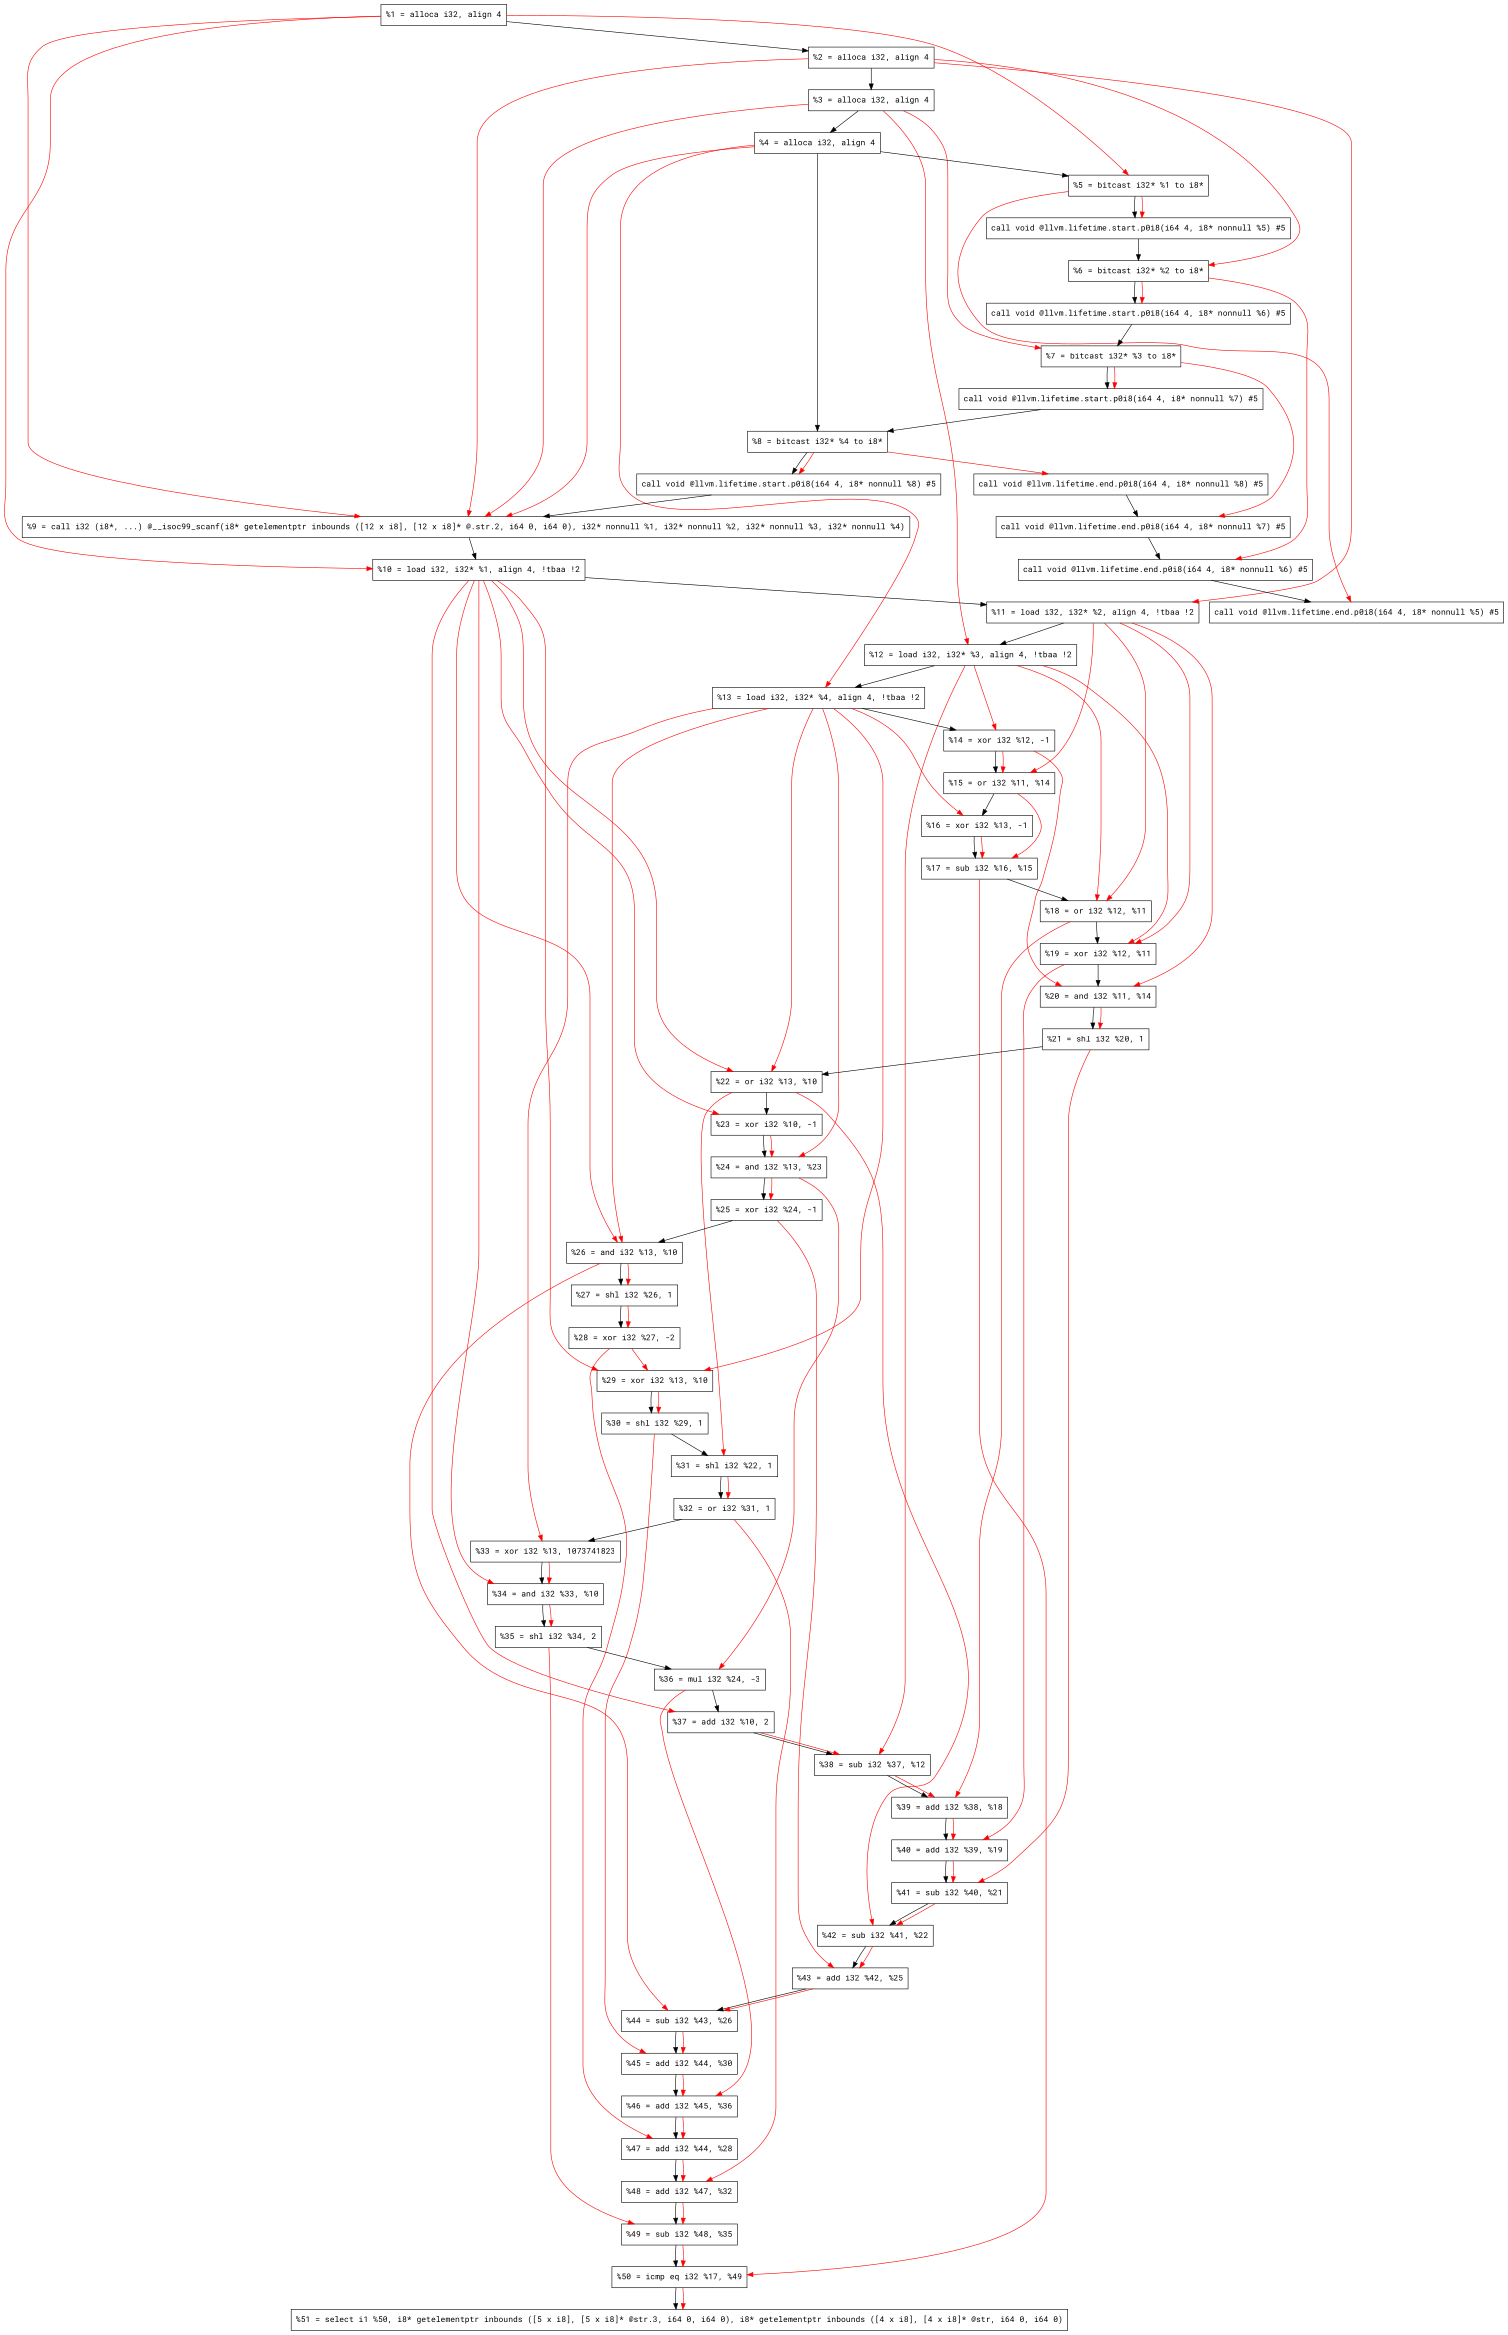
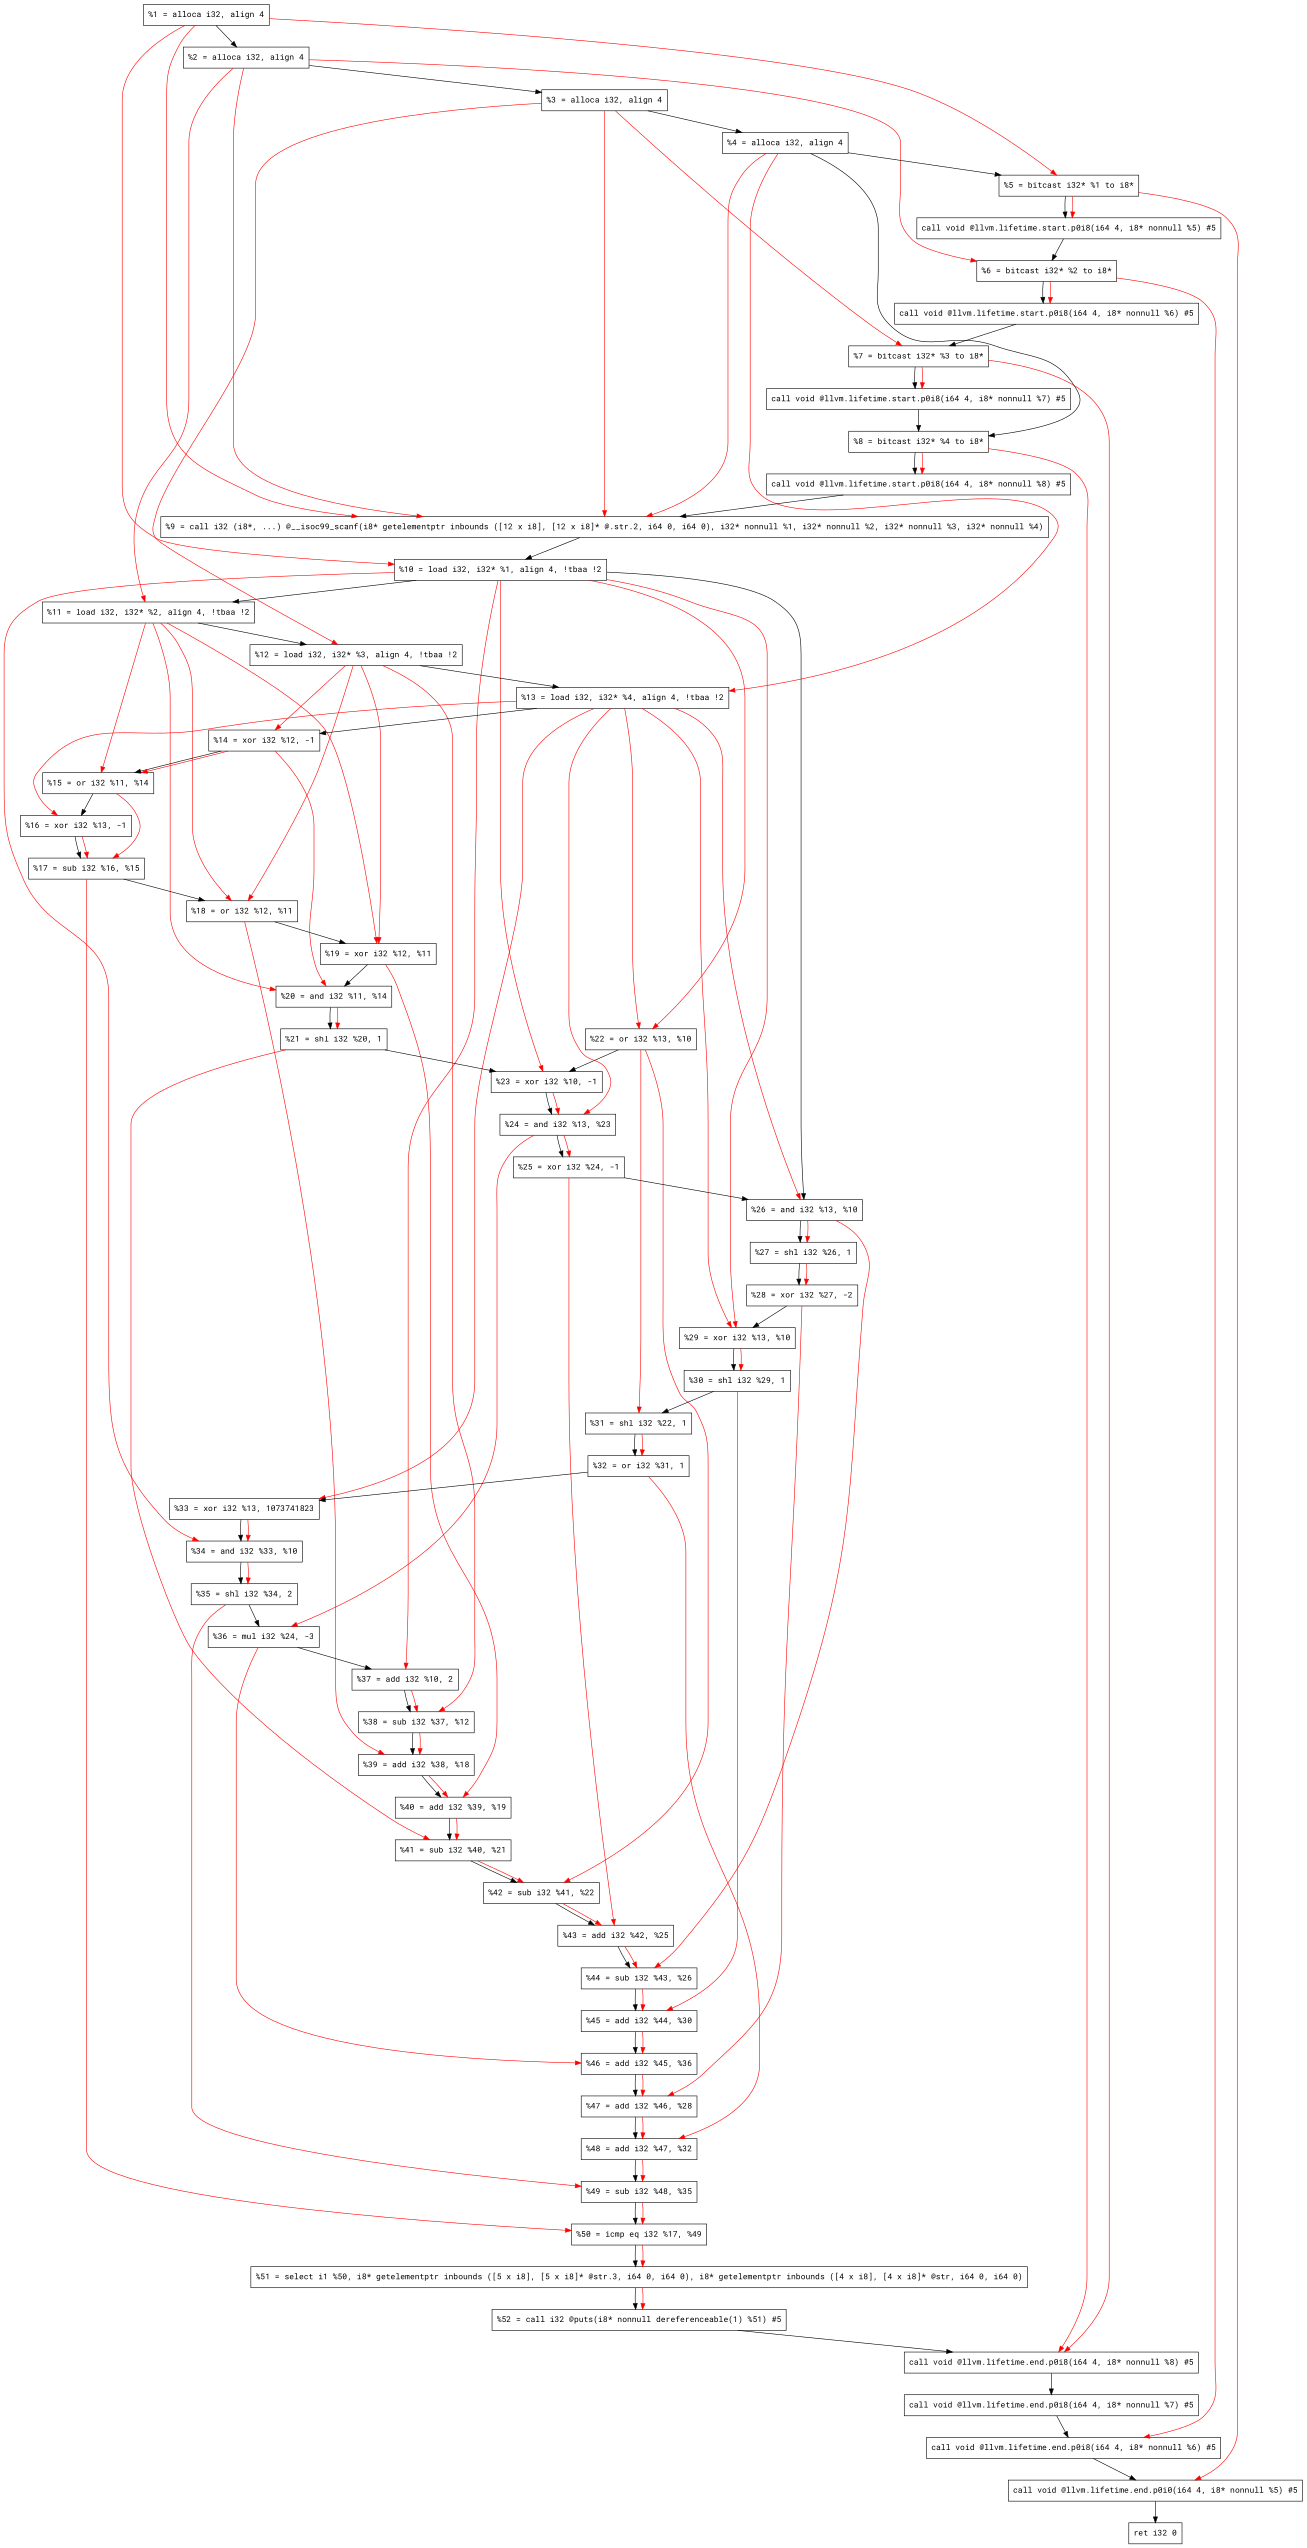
(1289, 422) -> (1109, 1322)
(1357, 612) -> (1155, 2491)
(502, 925) -> (801, 807)
(935, 1060) -> (437, 1060)
(638, 1357) -> (772, 1315)
(679, 2149) -> (639, 2106)
none -> (639, 2320)
none -> (1155, 2533)
